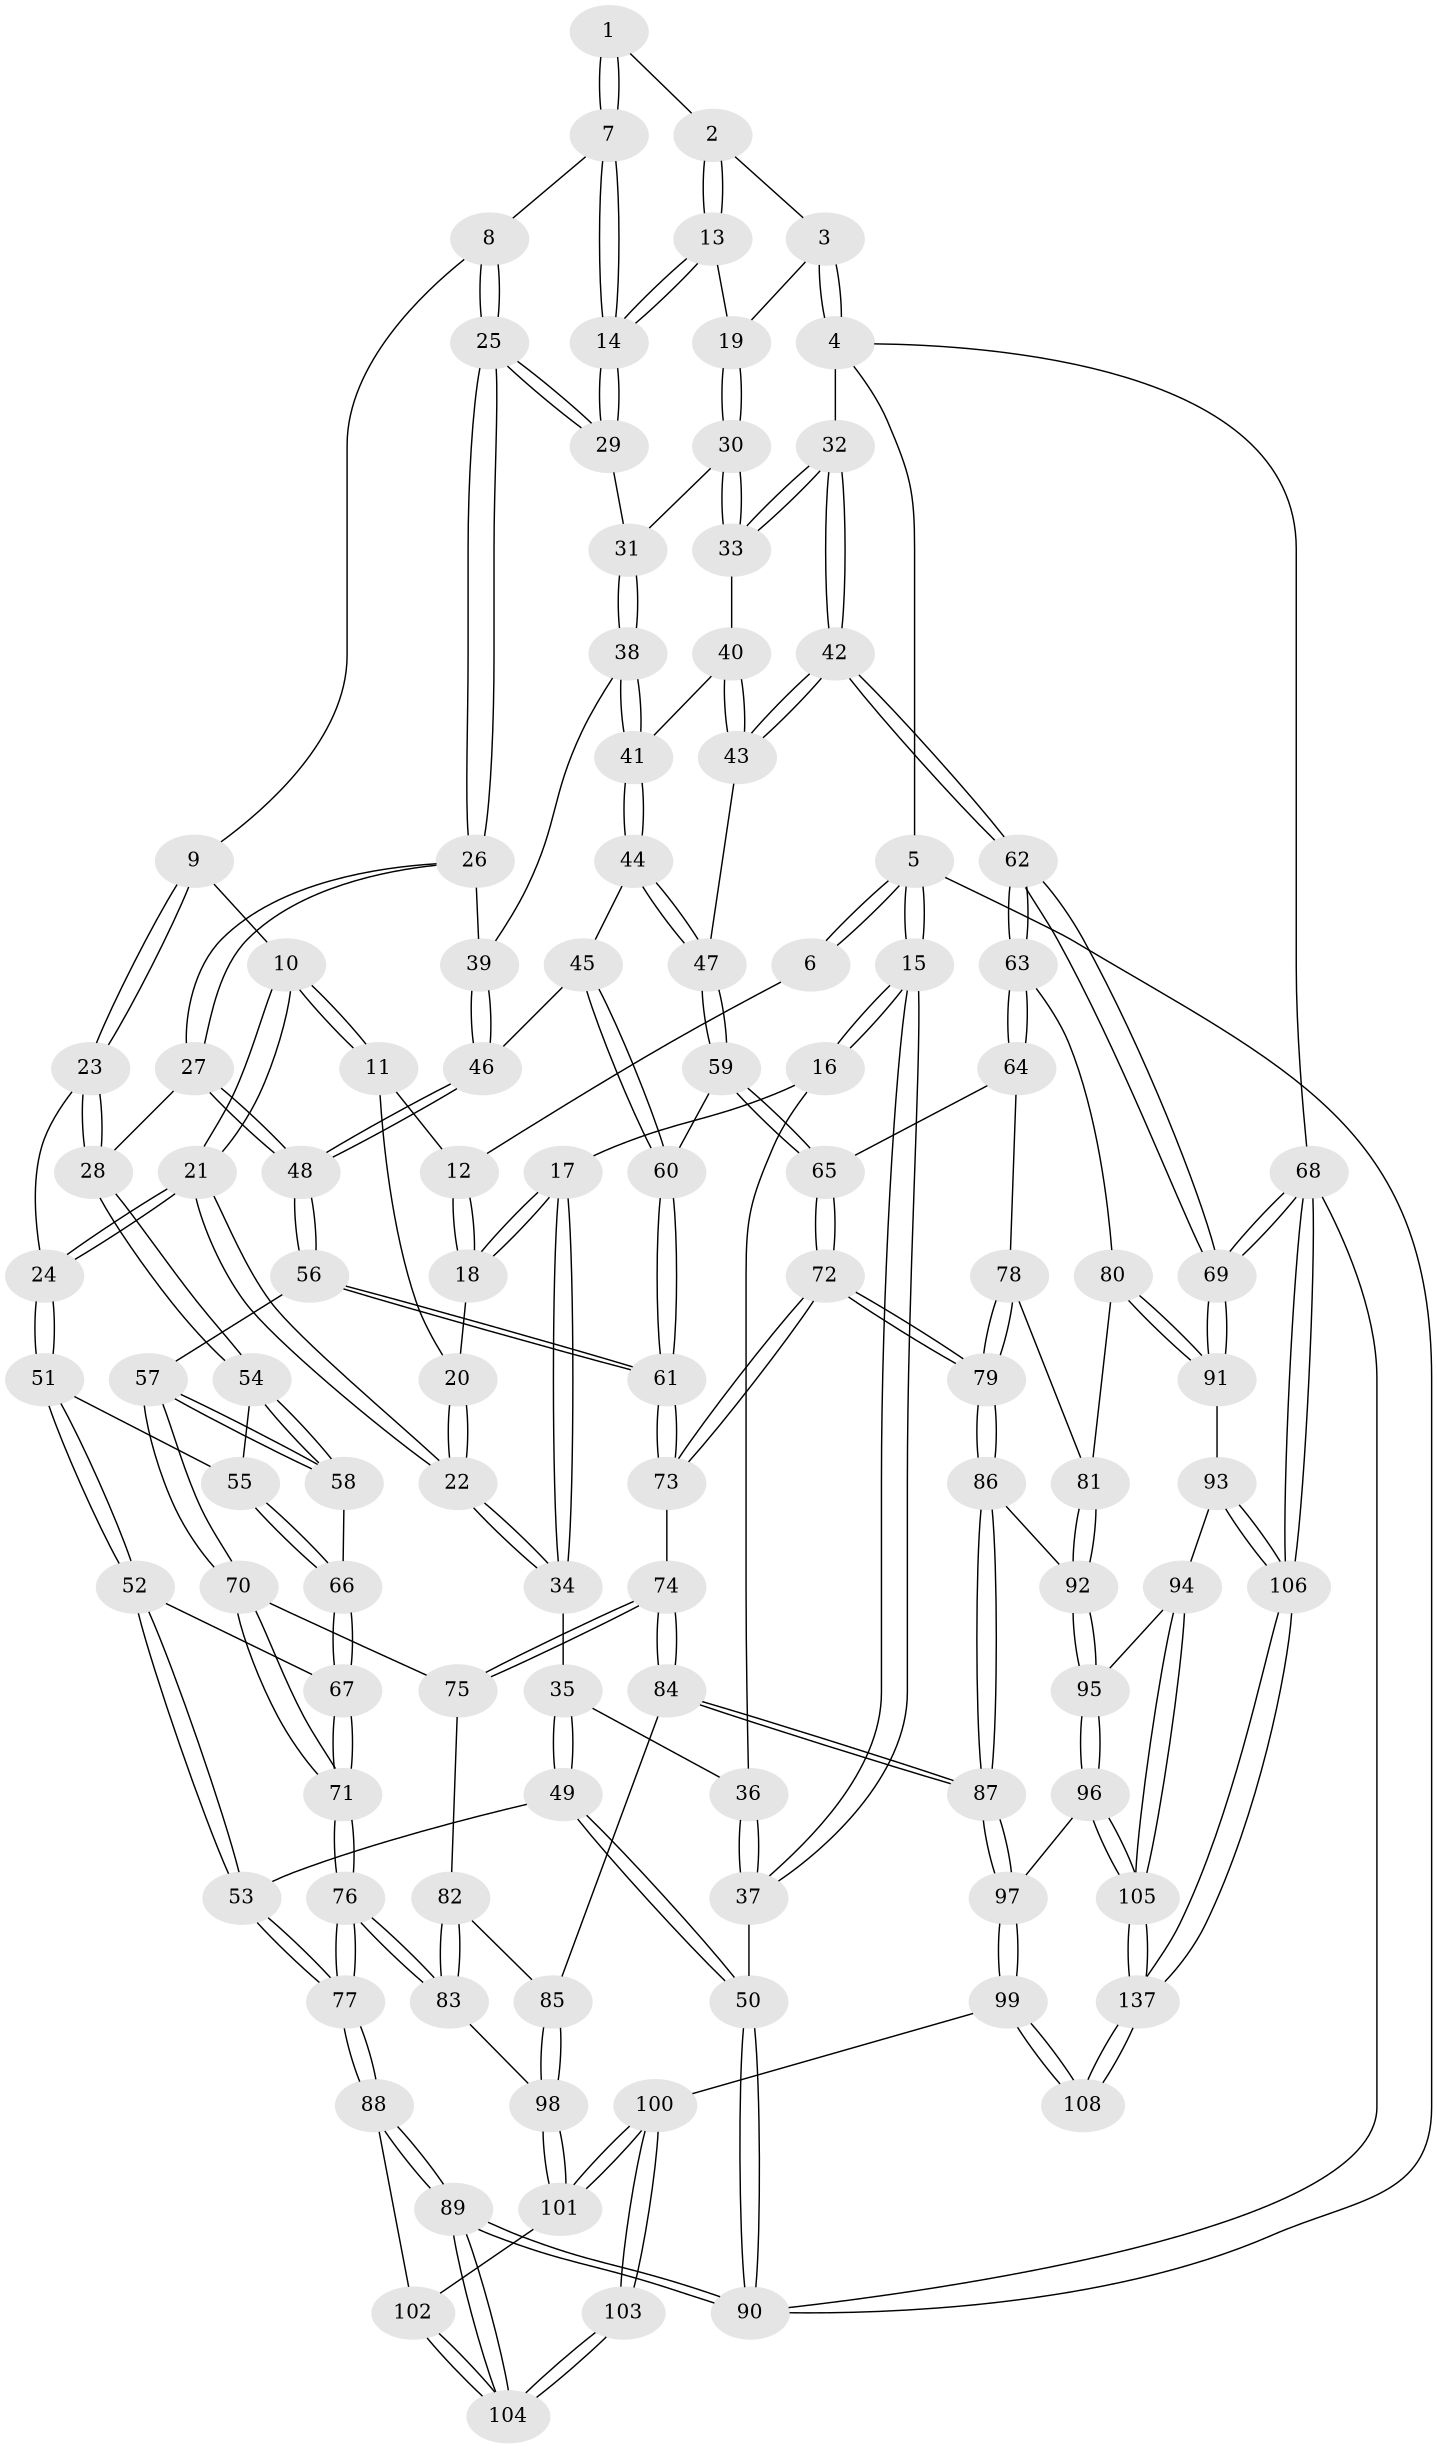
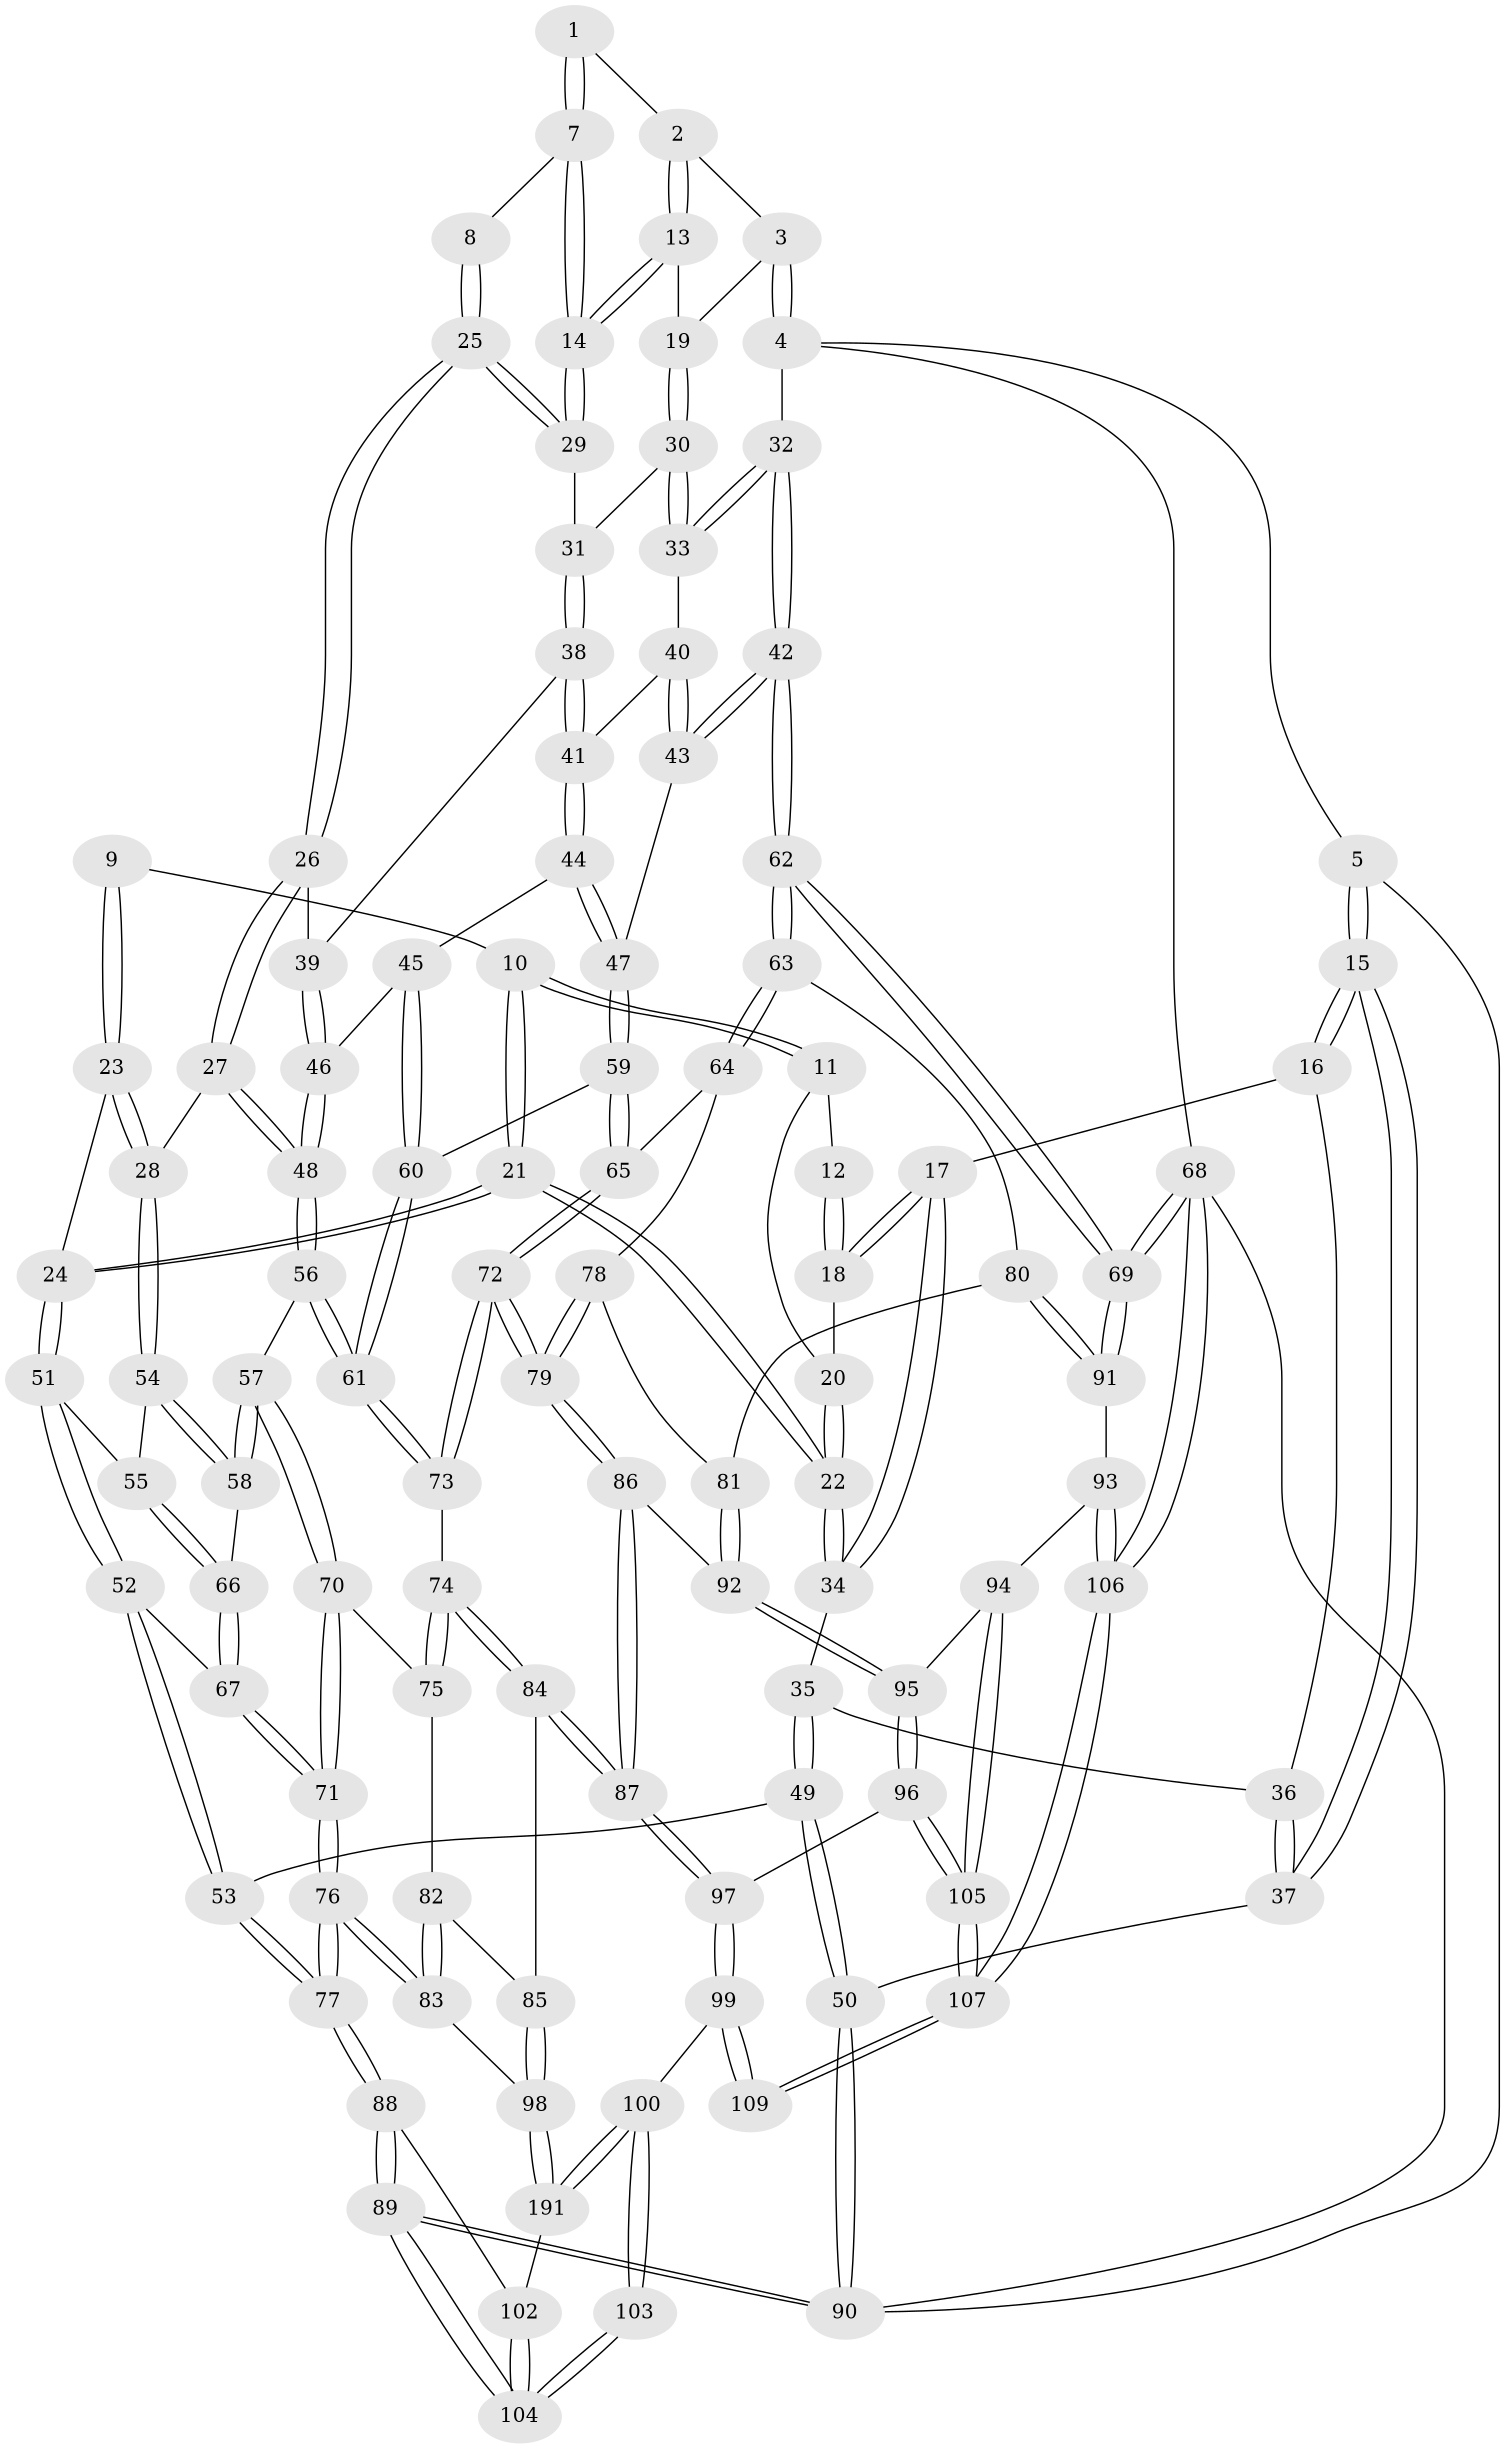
(347, 553) -> none
(811, 965) -> none
(1138, 2002) -> (968, 2002)
(1083, 2106) -> (750, 2106)
(560, 2209) -> (547, 2209)
